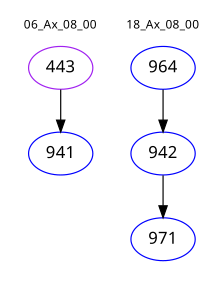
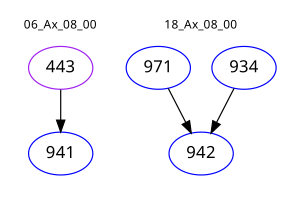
(163, 68) -> (244, 68)
(163, 191) -> (177, 105)
